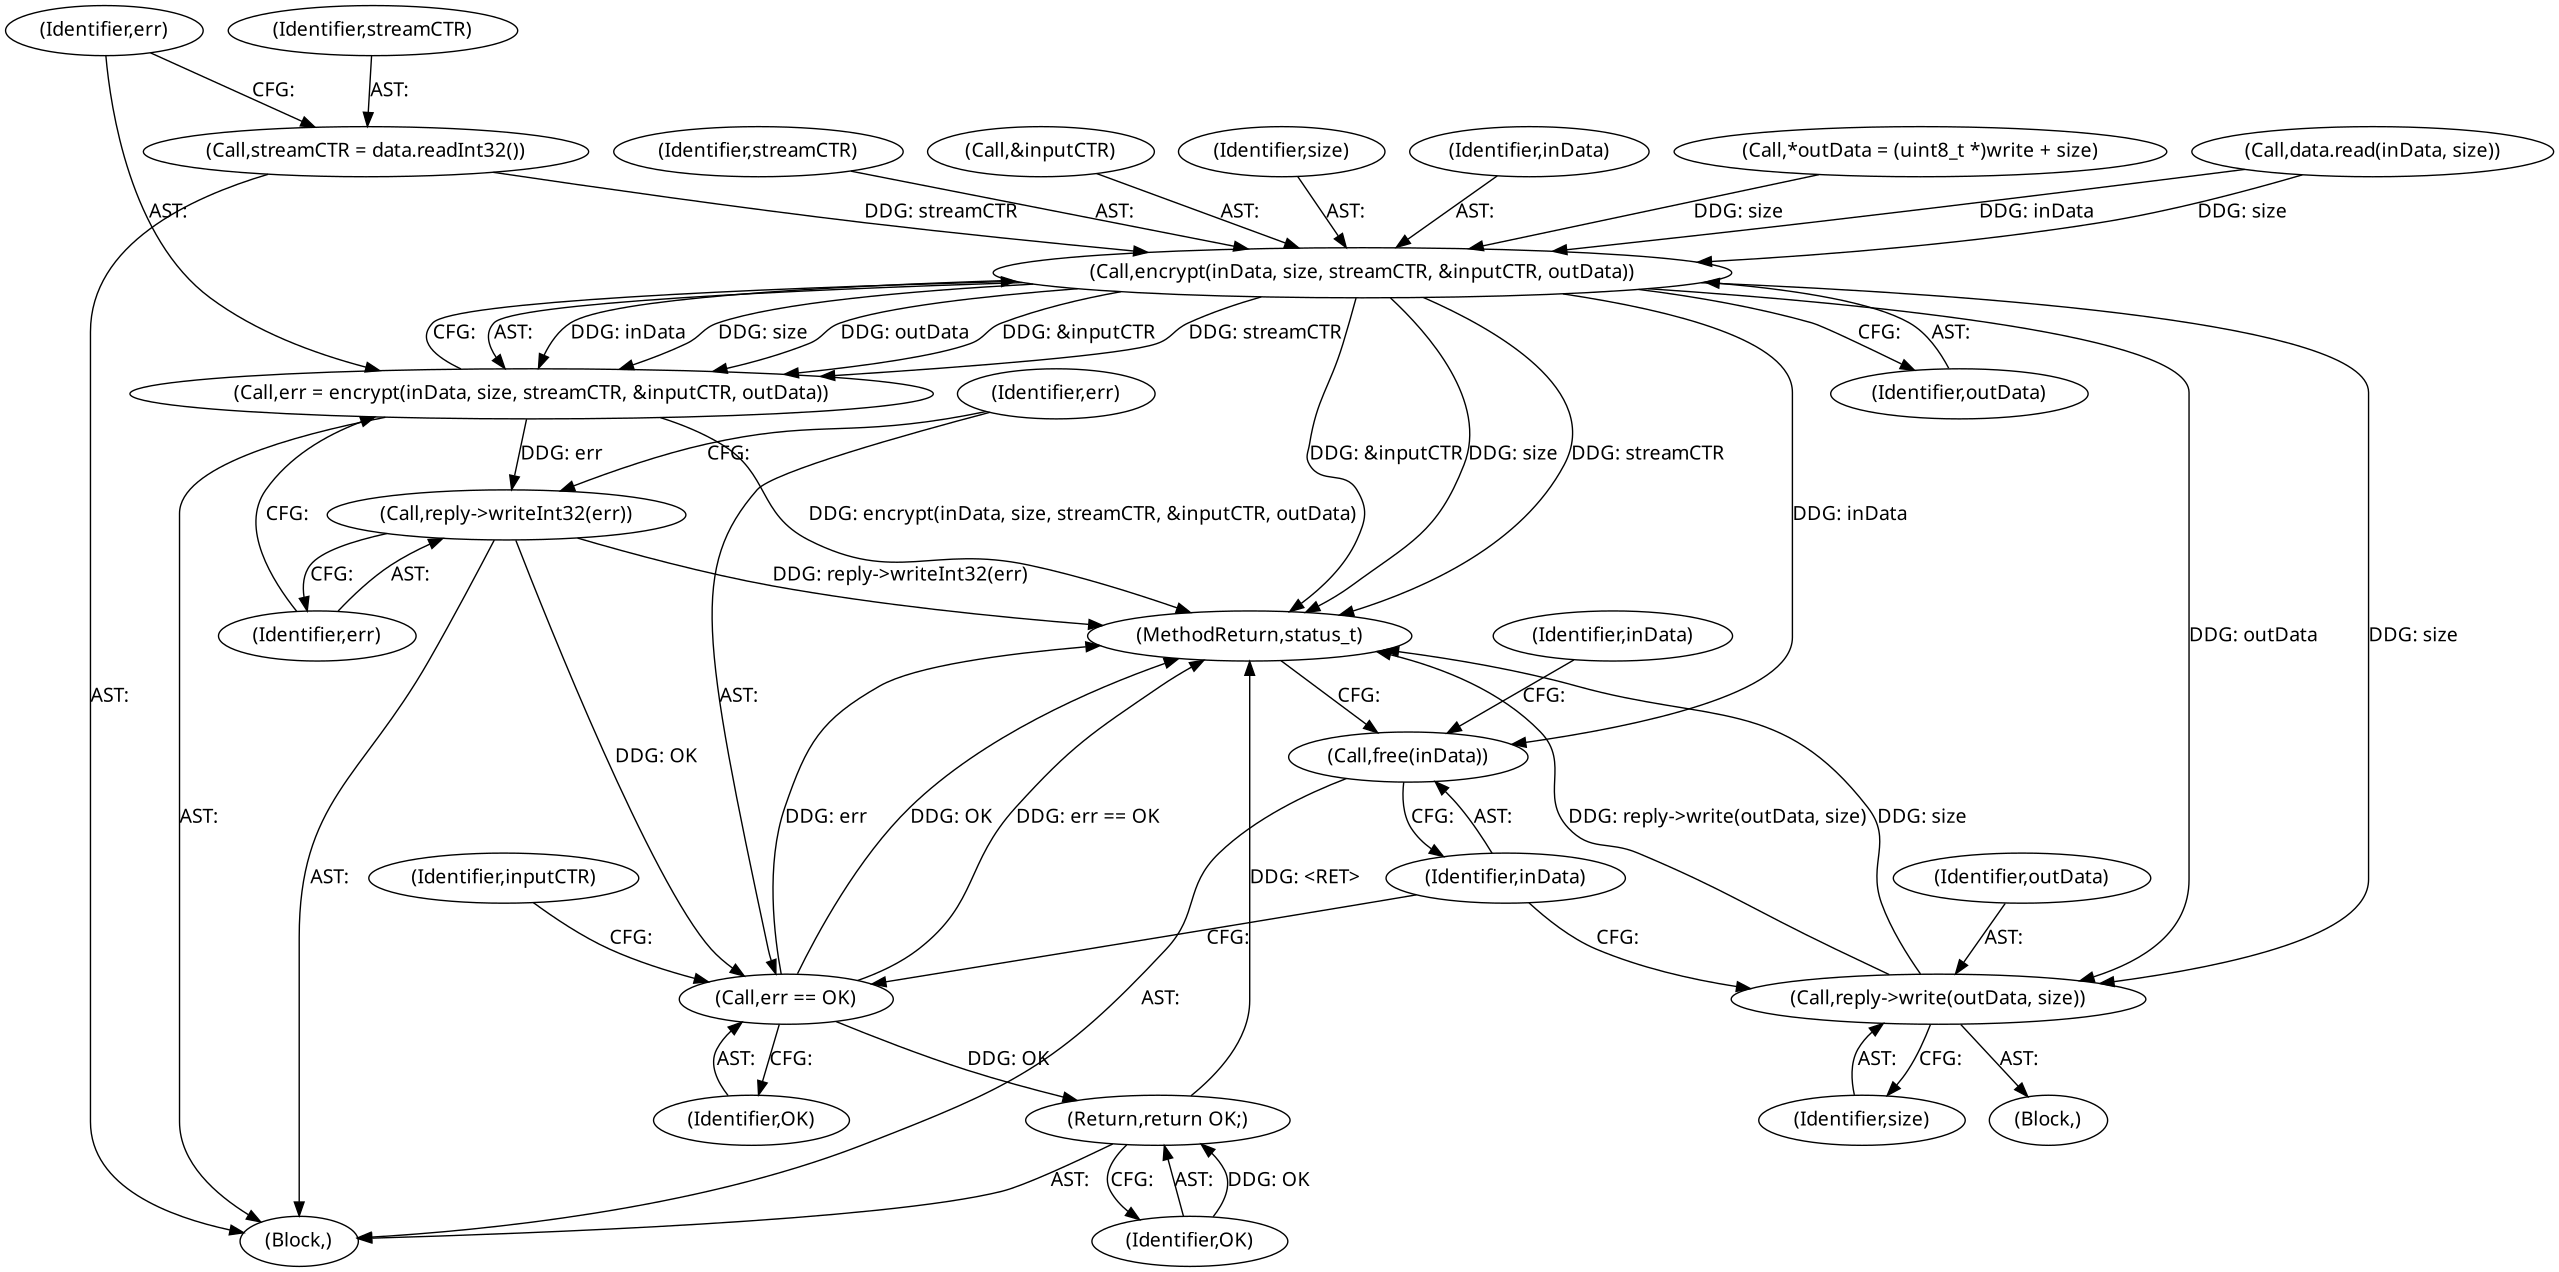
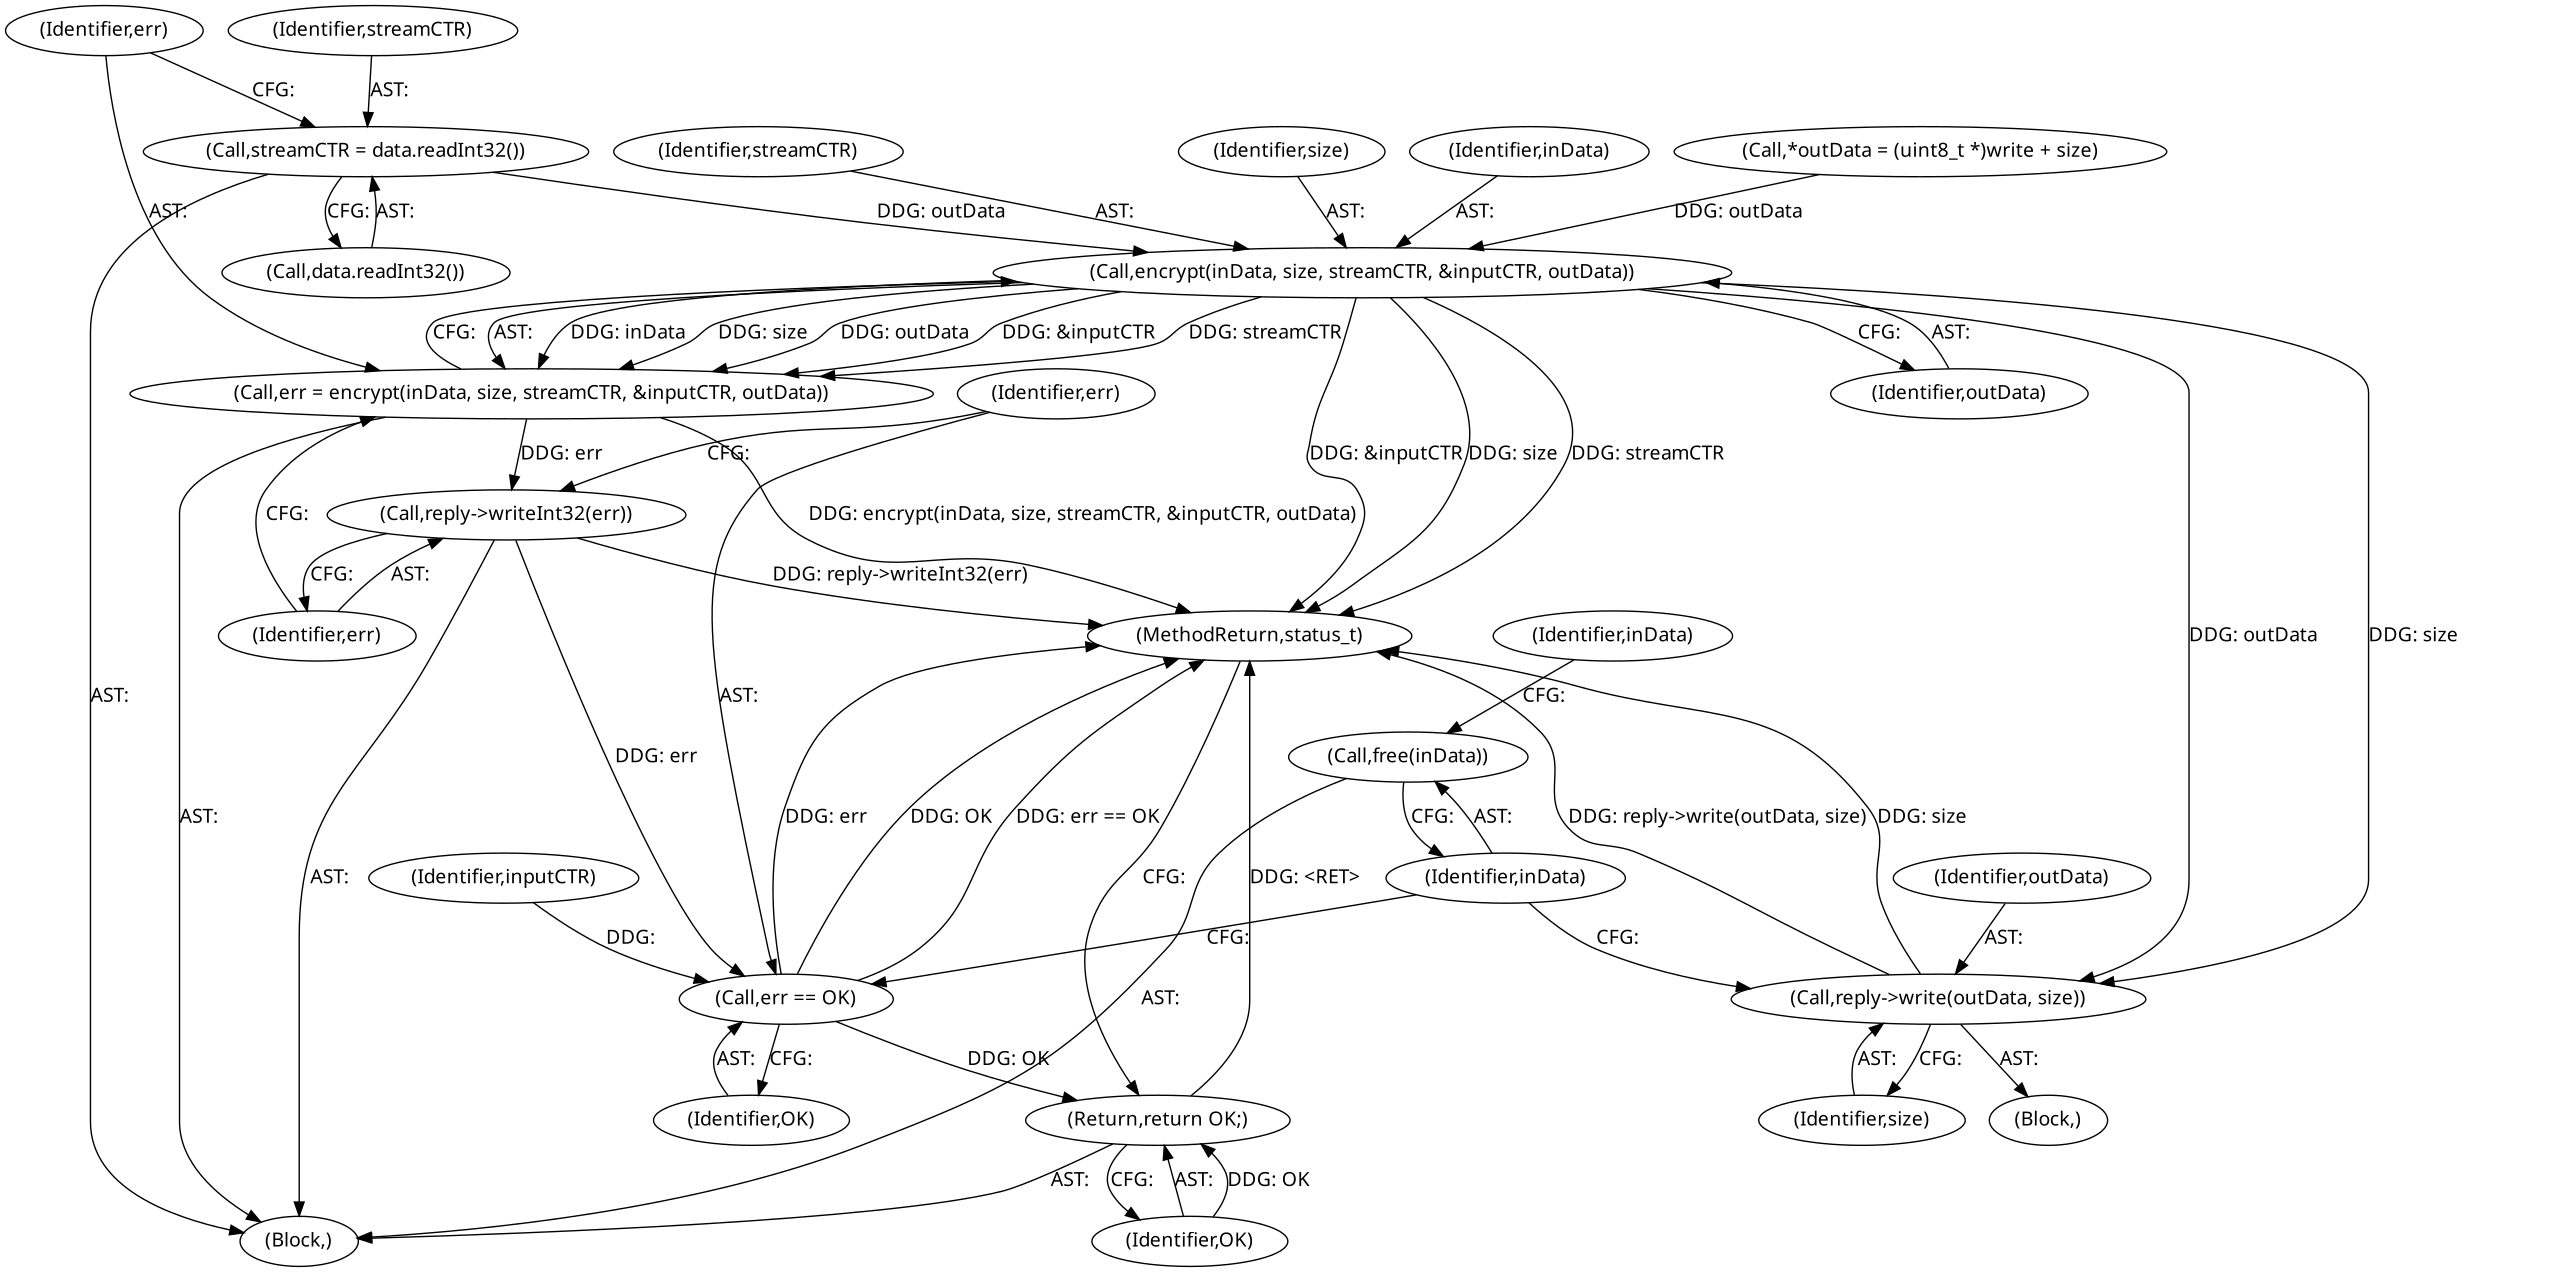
(1041, 152) -> none
(2373, 152) -> none
(941, 212) -> (941, 212)
(1739, 212) -> (1739, 212)
none -> (366, 273)
(1792, 533) -> none
(1324, 693) -> (1128, 869)
(657, 757) -> (657, 757)
(634, 939) -> (634, 939)
